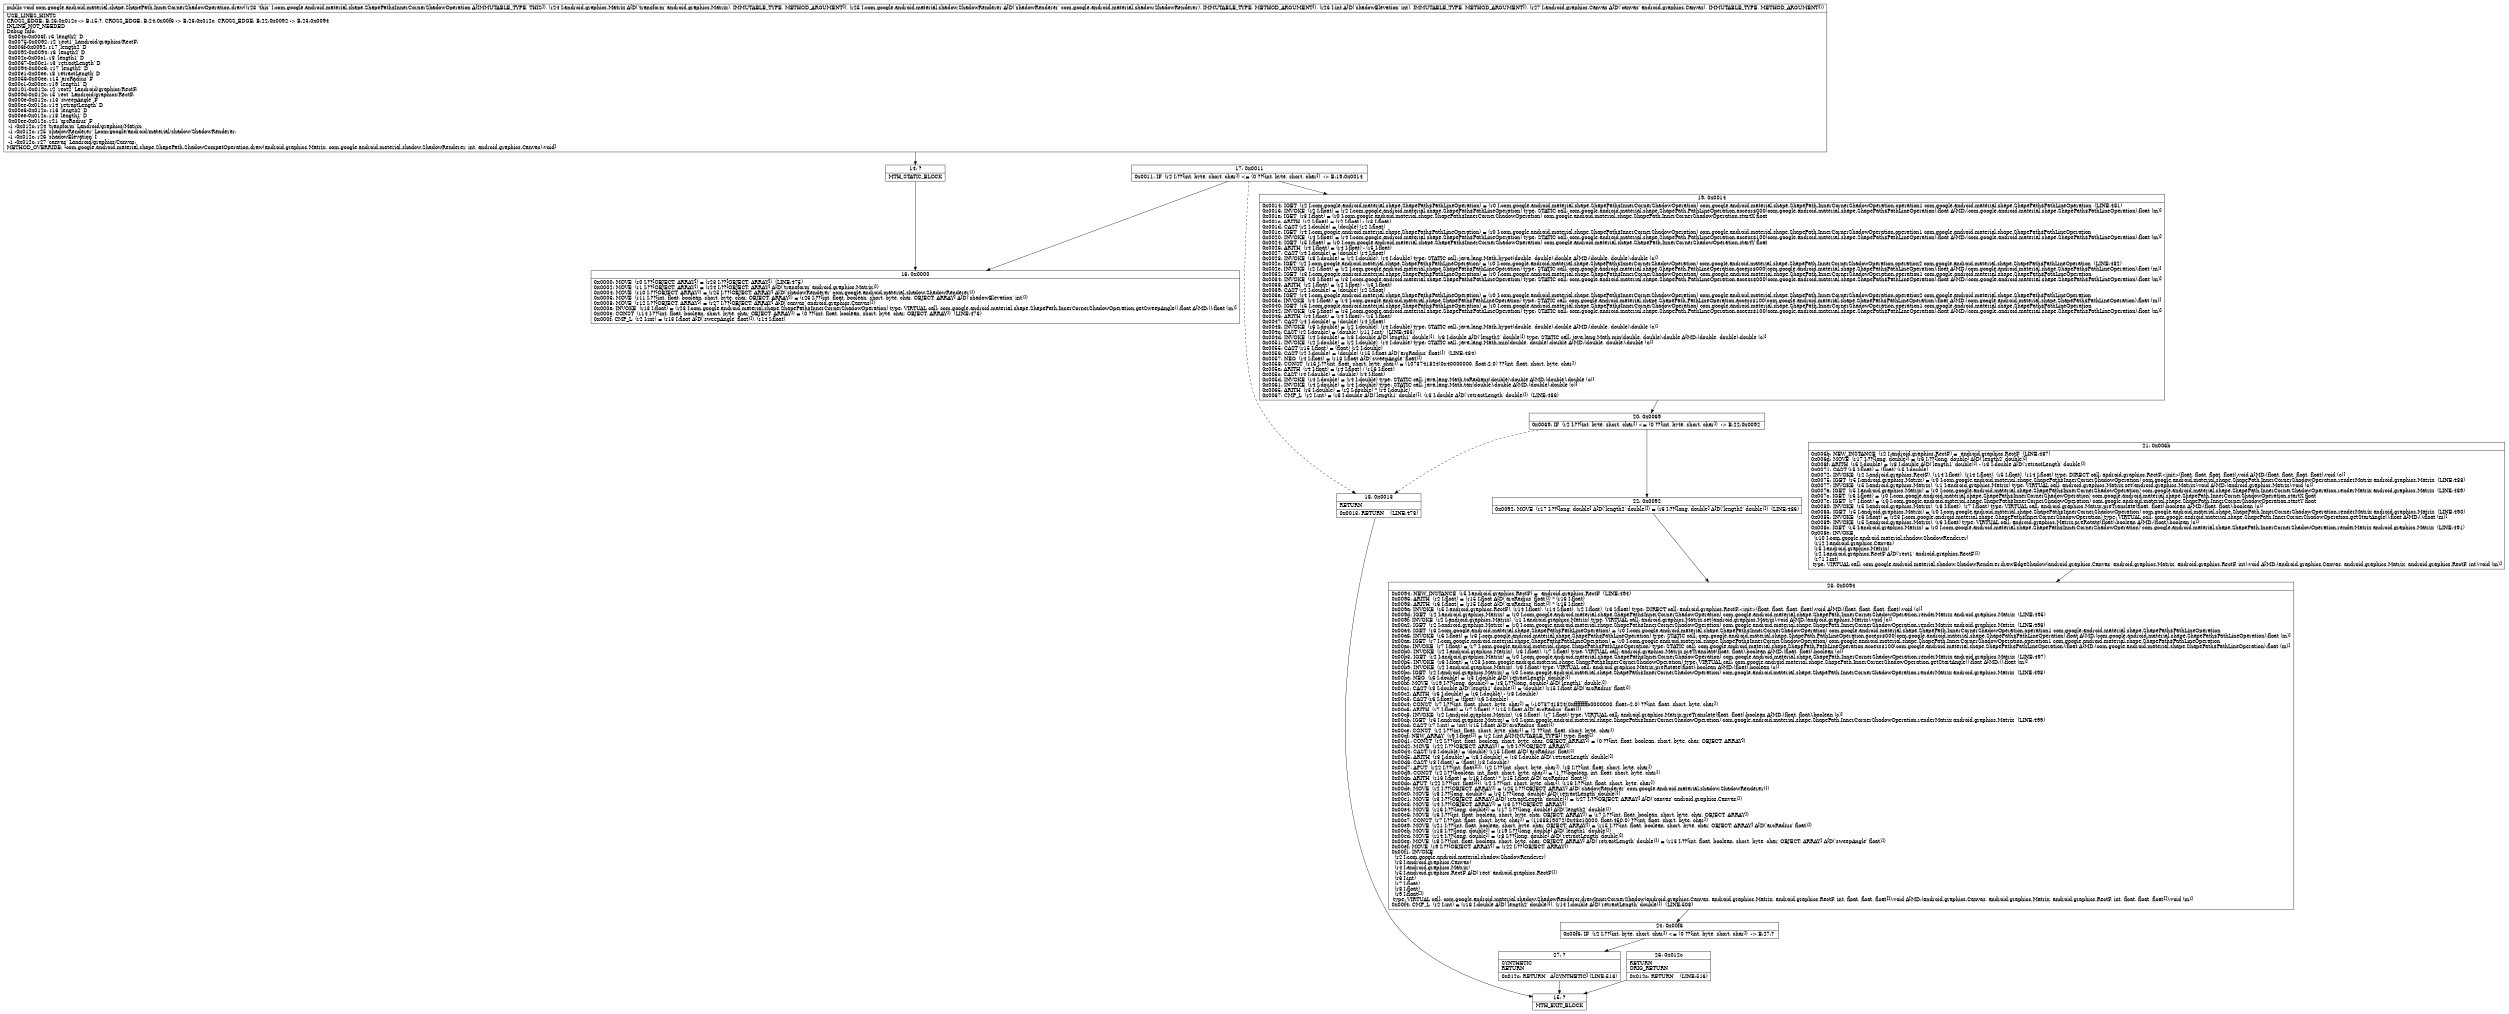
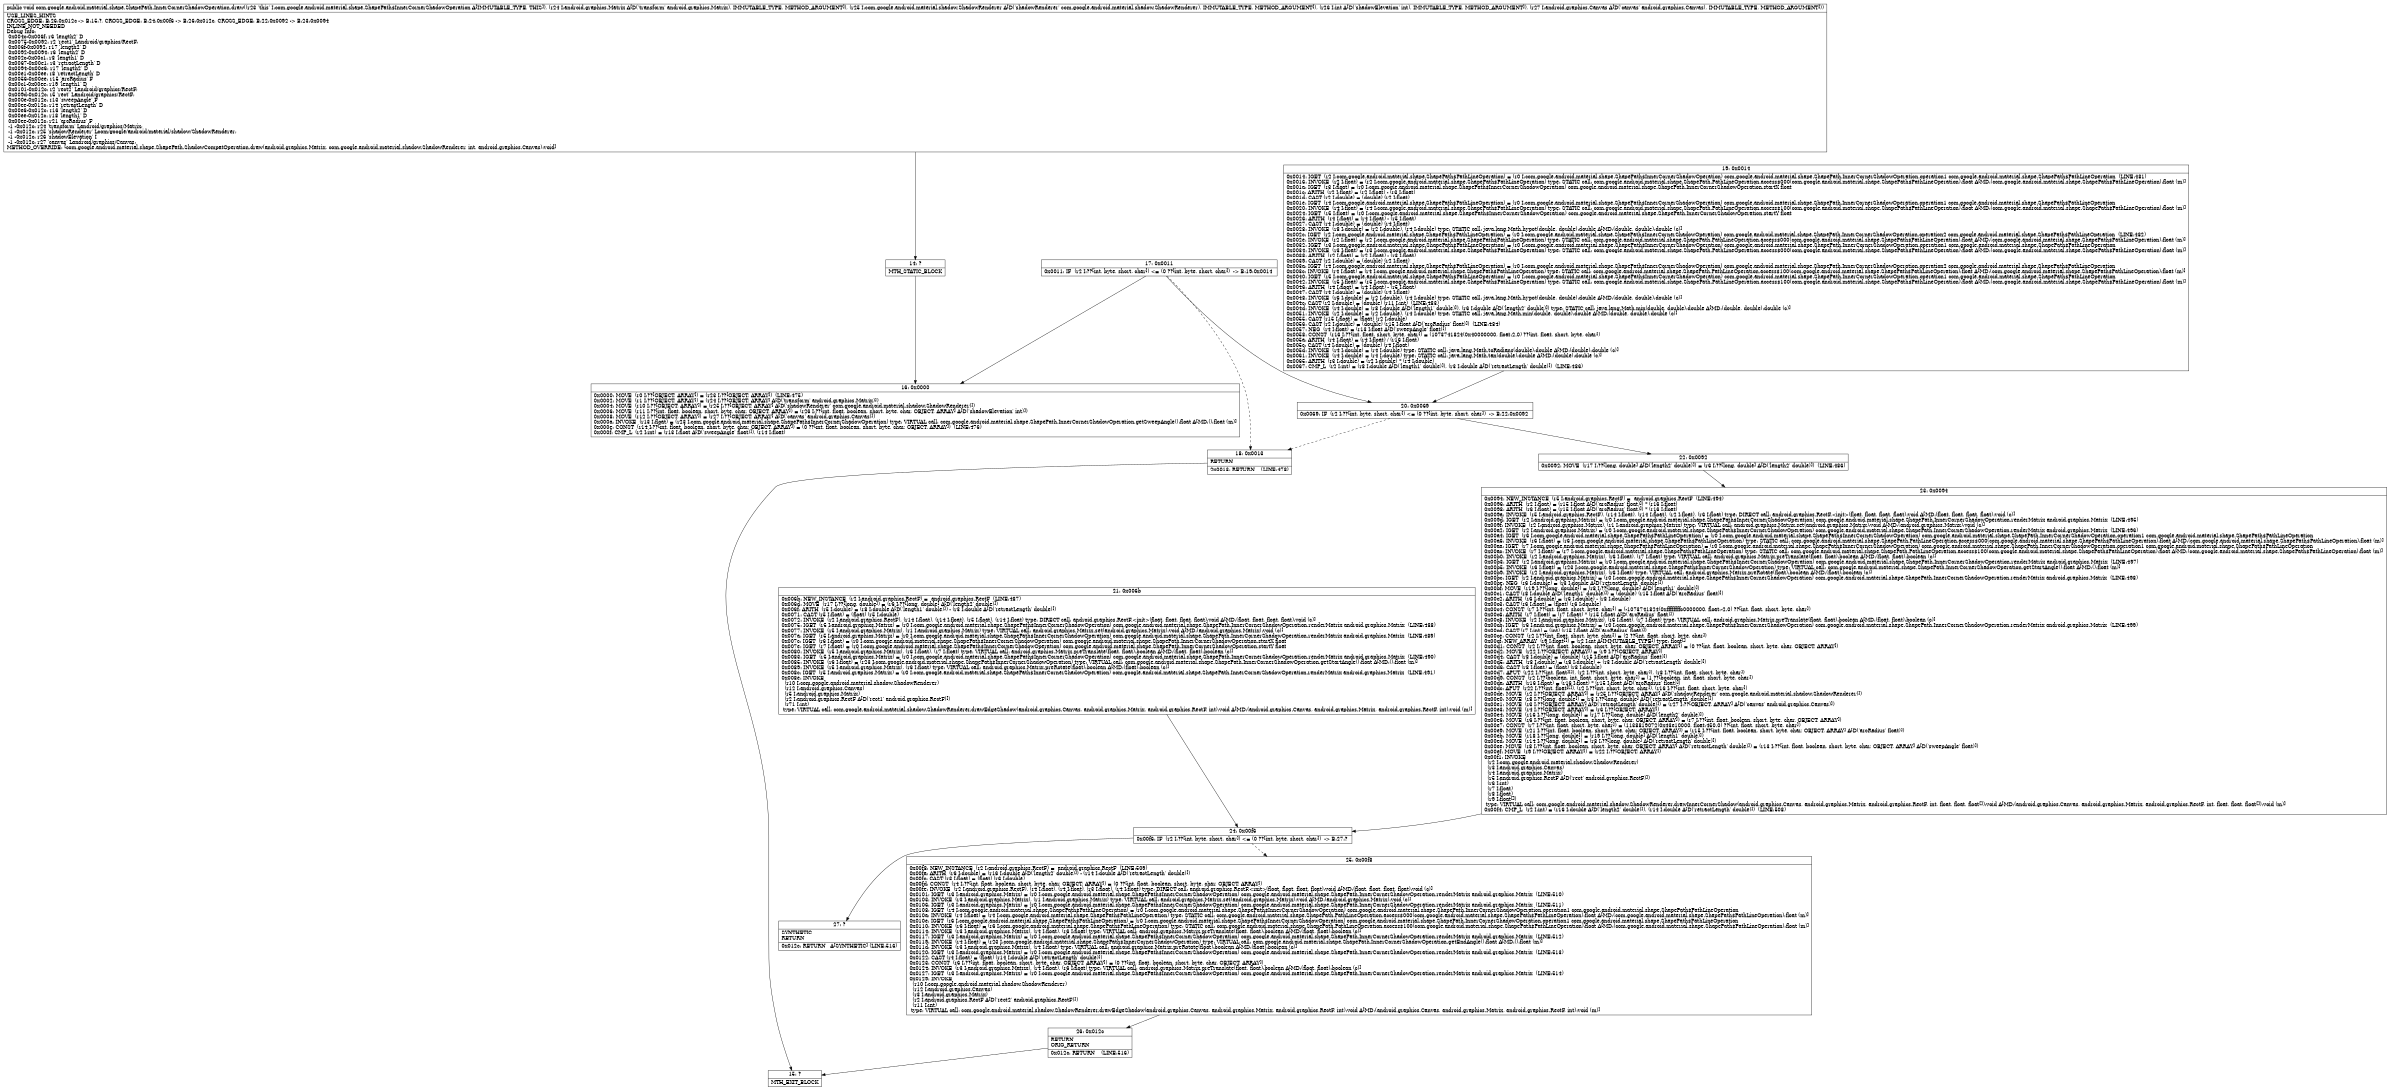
(1301, 187) -> (1256, 356)
(1379, 514) -> (1250, 470)
(2066, 574) -> (1201, 769)
none -> (1359, 936)
(1559, 986) -> none
